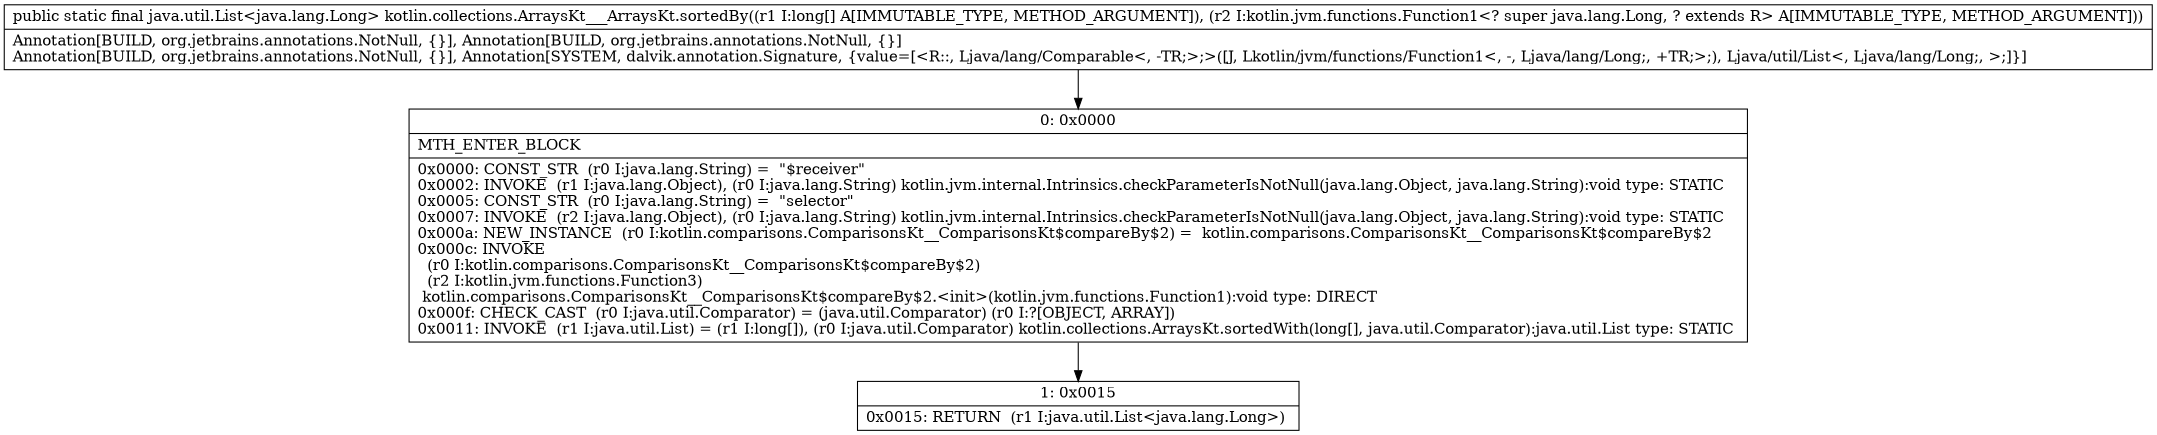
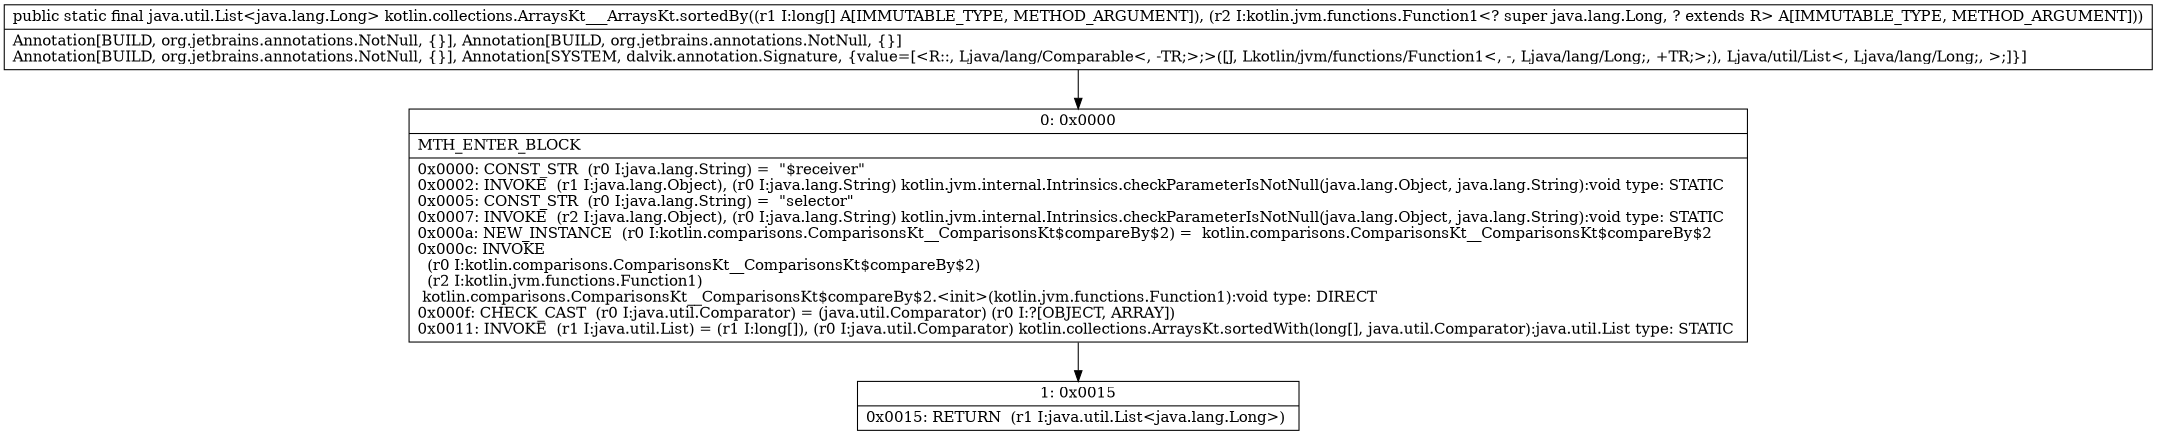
(560, 281) -> (560, 281)
